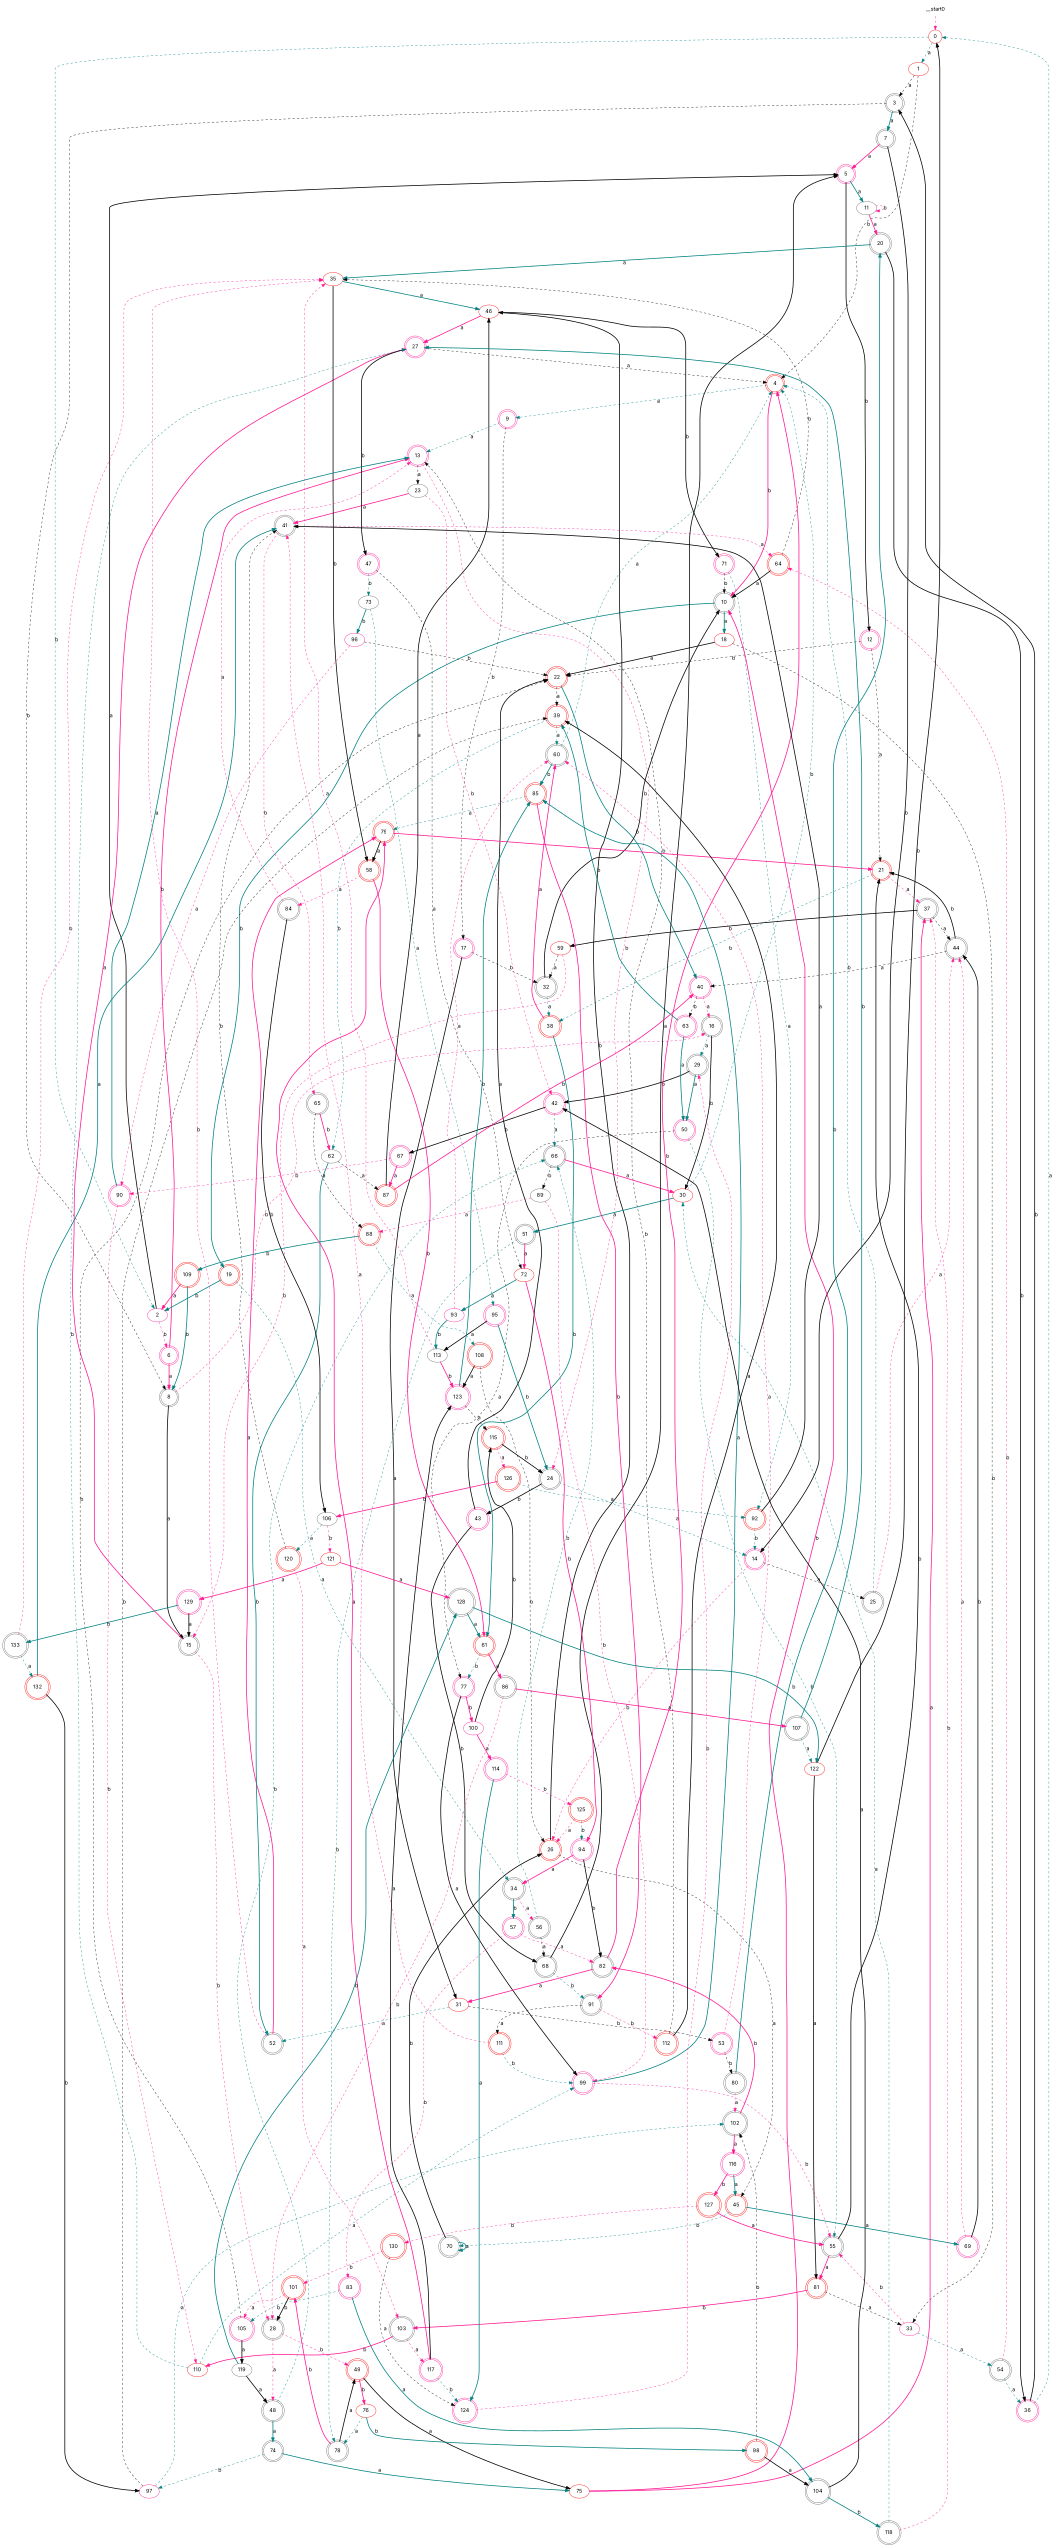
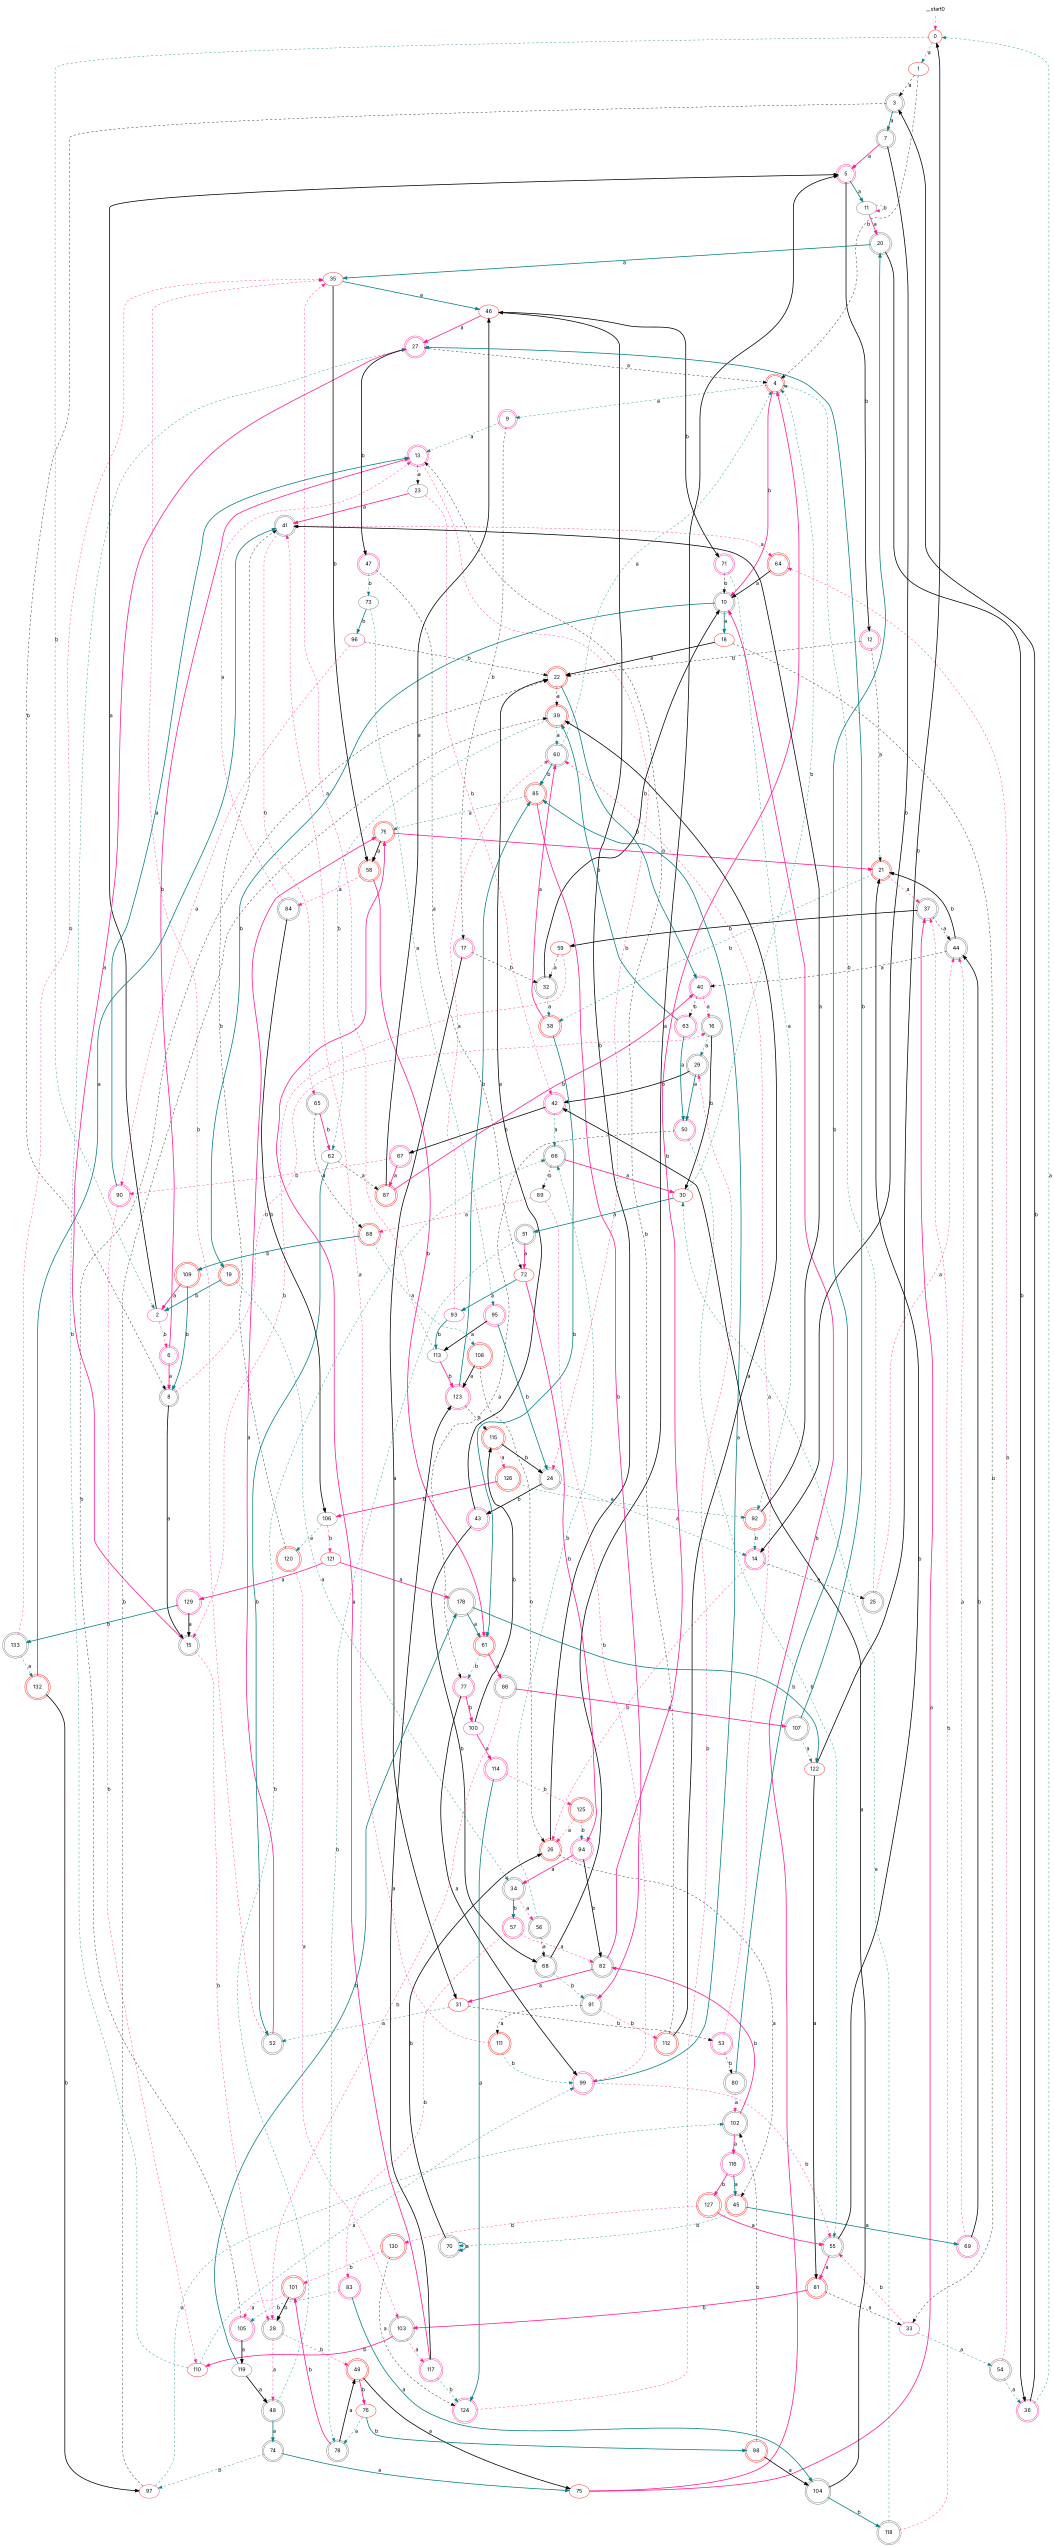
(676, 307) -> none
(461, 1602) -> (461, 1602)
